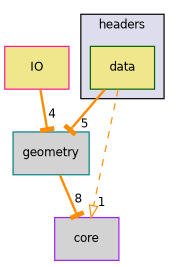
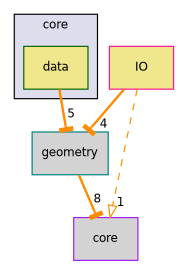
(122, 26) -> (56, 26)
(106, 147) -> (125, 147)
